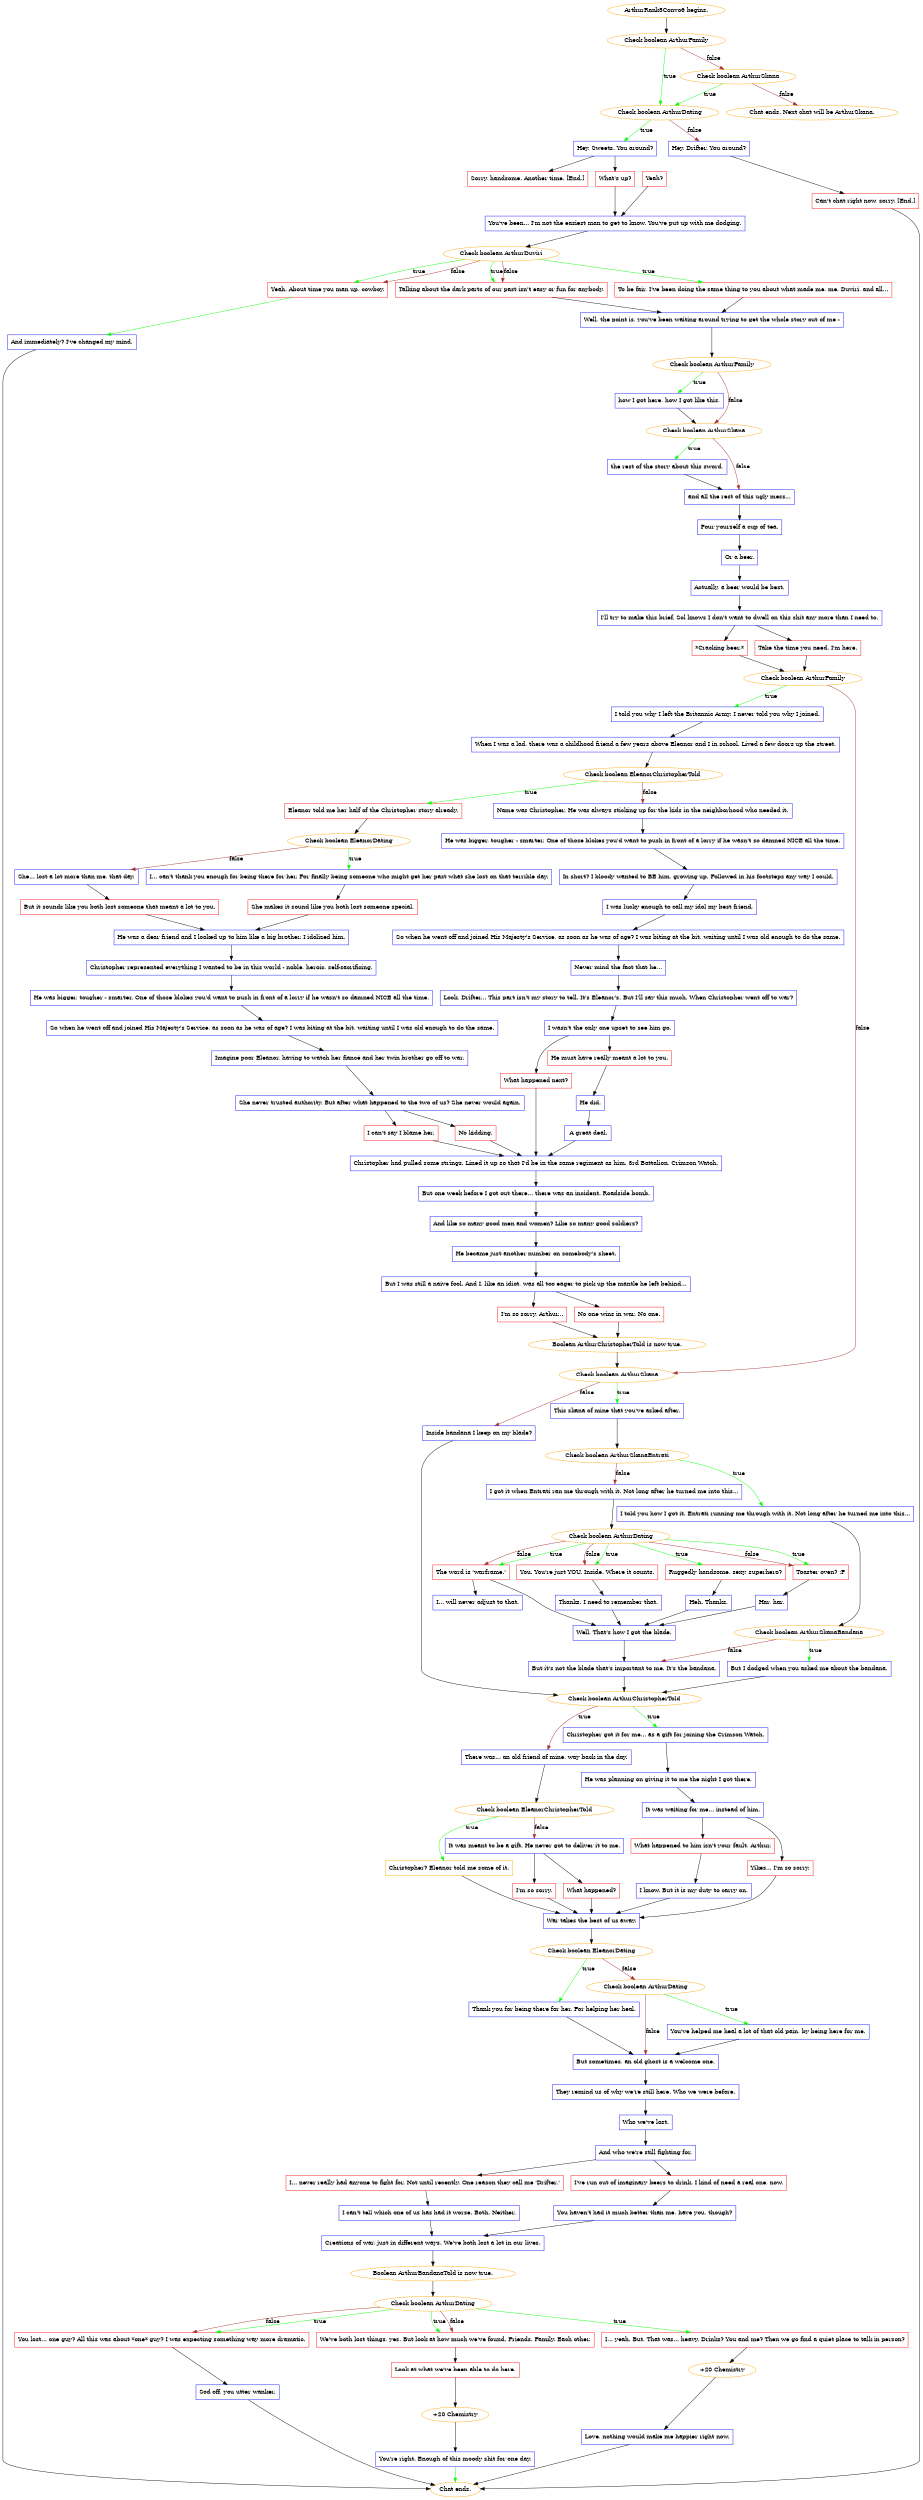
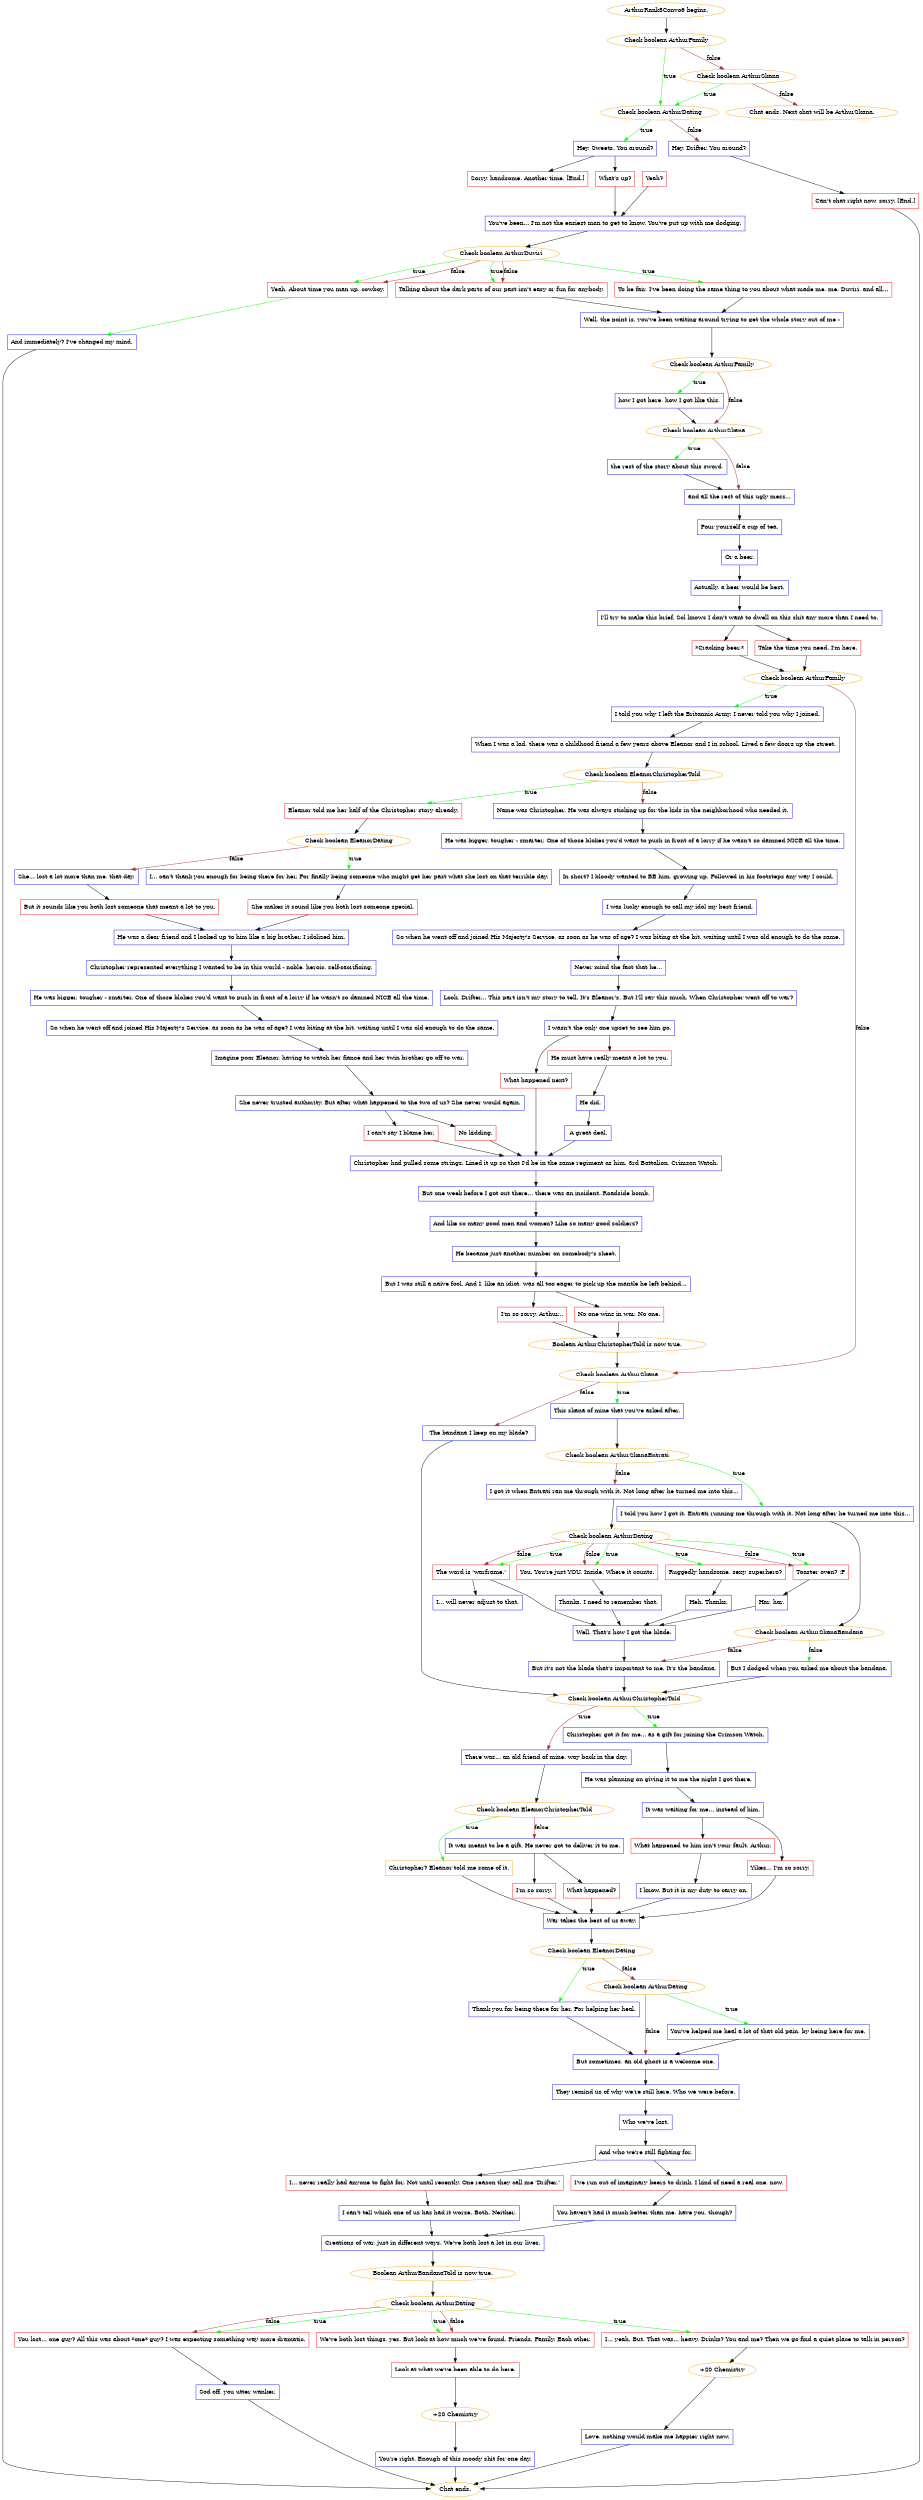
(479, 1433) -> (479, 1433)
(816, 1651) -> (816, 1651)
(455, 2472) -> (455, 2472)
